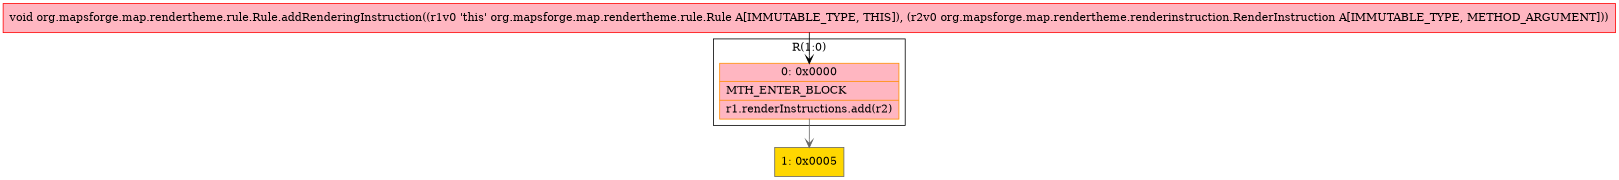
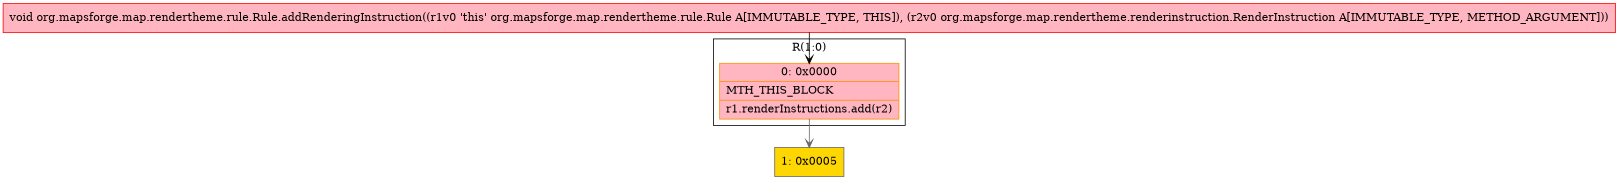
(787, 90) -> (780, 90)
